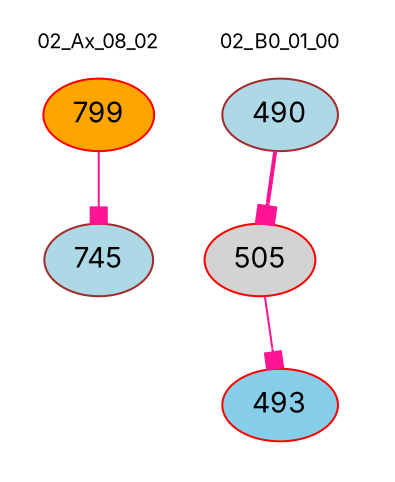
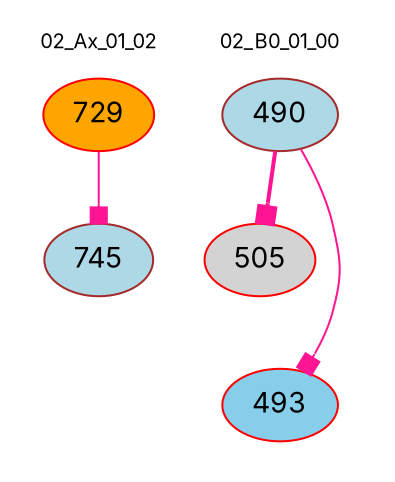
(99, 43) -> (99, 43)
(99, 115) -> (99, 115)
(269, 322) -> (338, 250)
